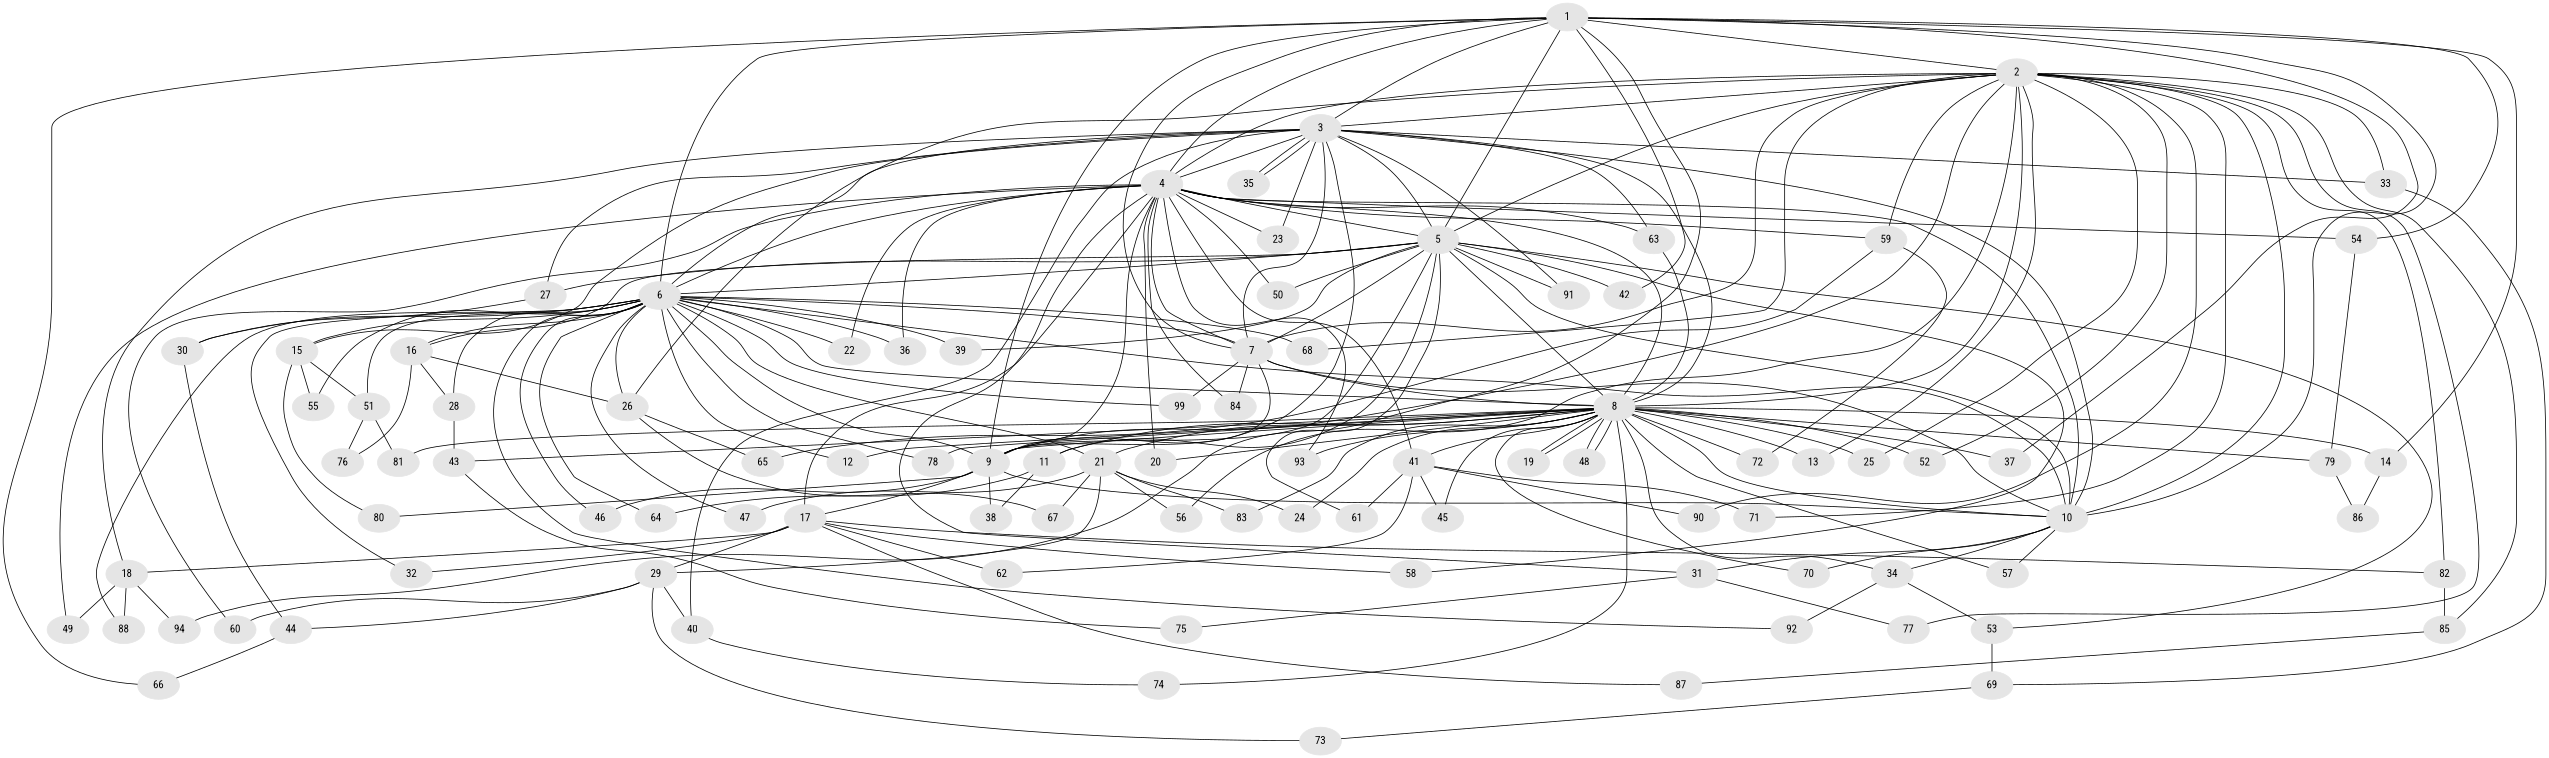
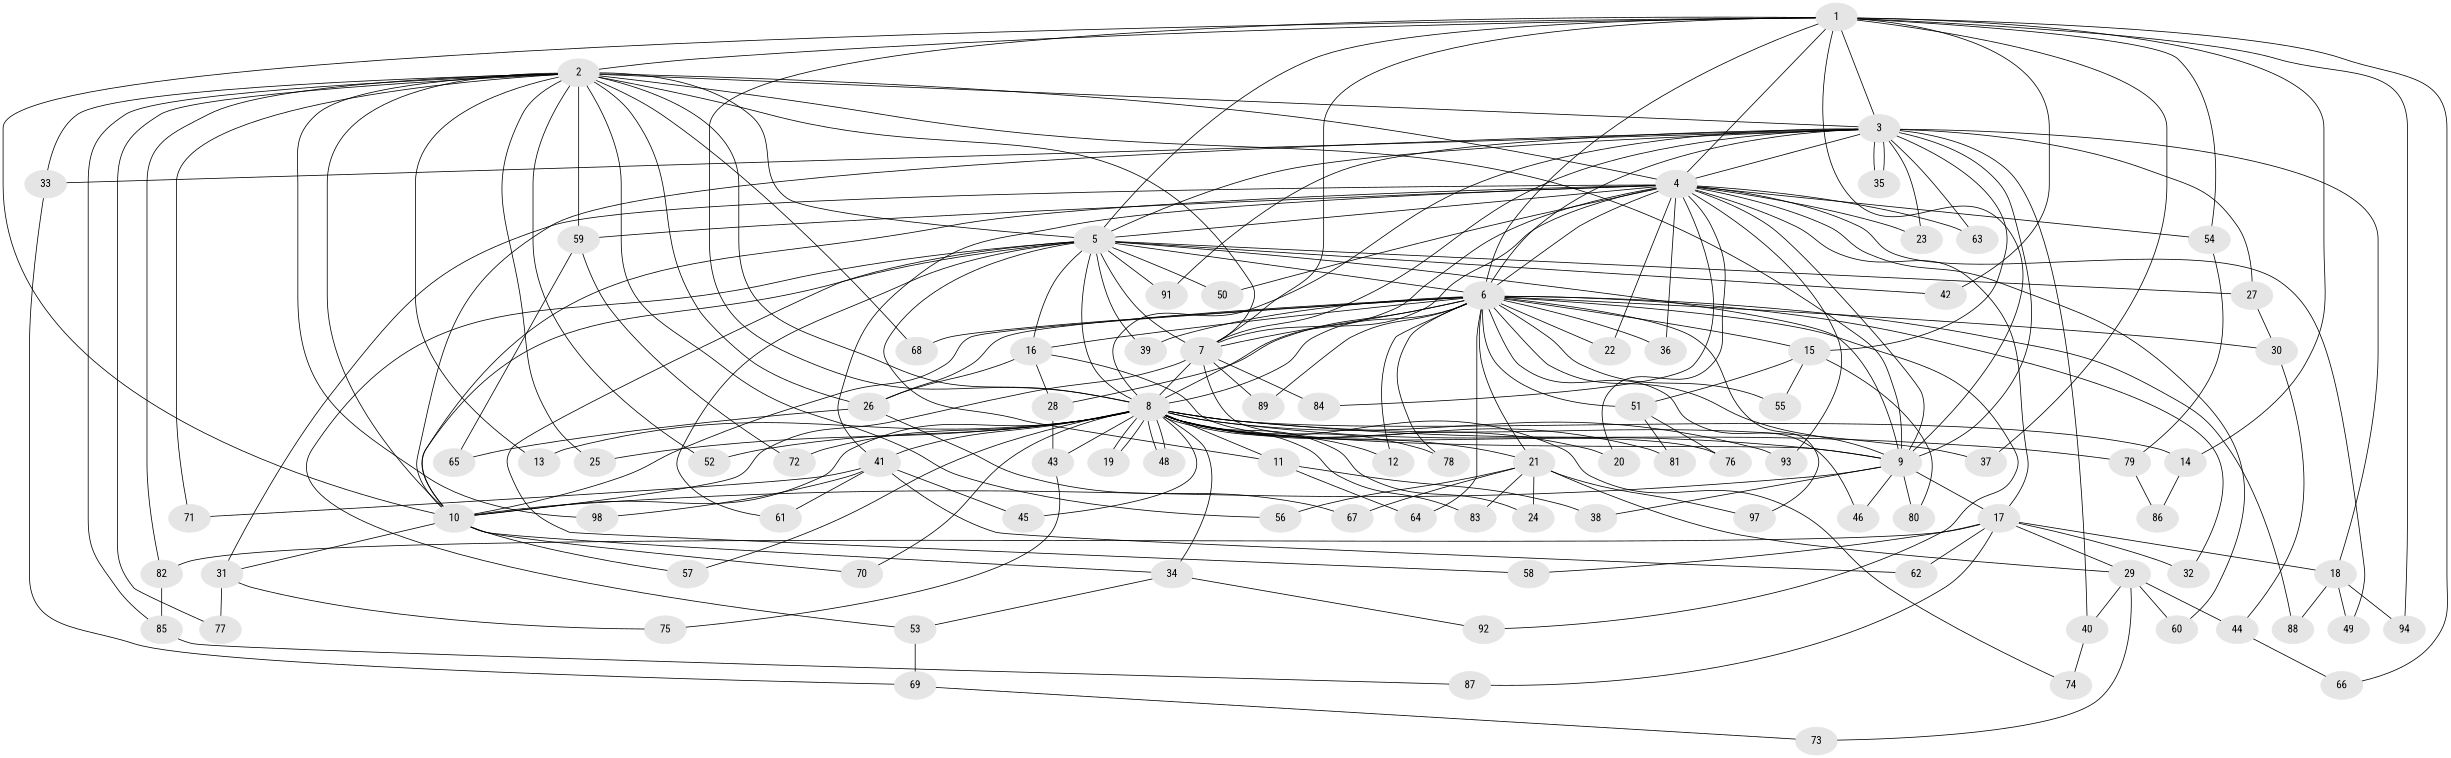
(1688, 336) -> (949, 50)
(1180, 407) -> (1263, 407)
(745, 518) -> (1755, 518)
(1699, 518) -> (597, 518)
